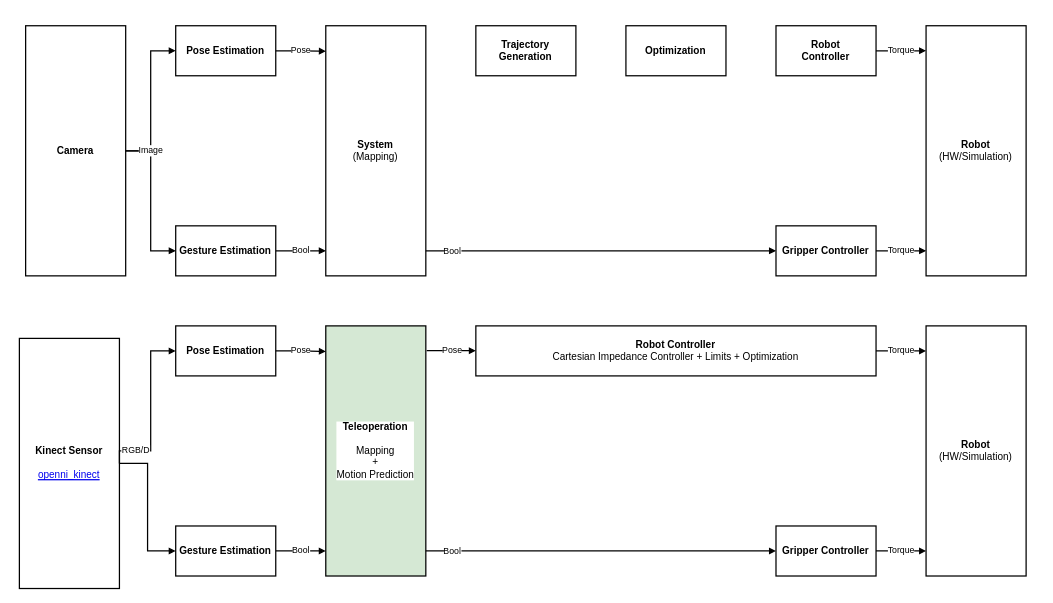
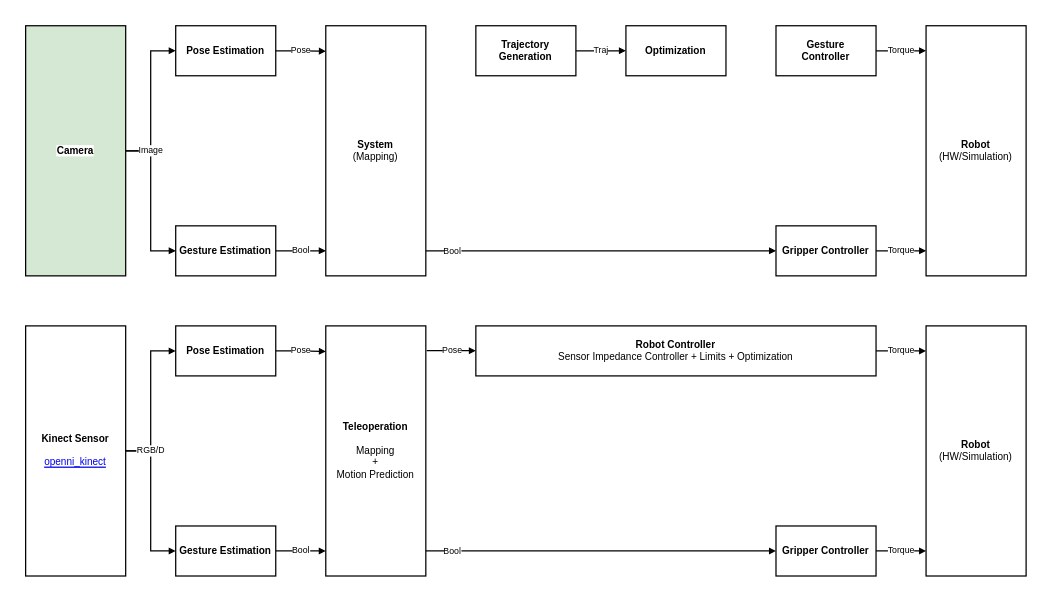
none -> (597, 51)
(826, 51) -> (826, 51)
(76, 151) -> (76, 151)
(676, 351) -> (676, 351)
(376, 451) -> (376, 451)
(69, 463) -> (76, 451)
